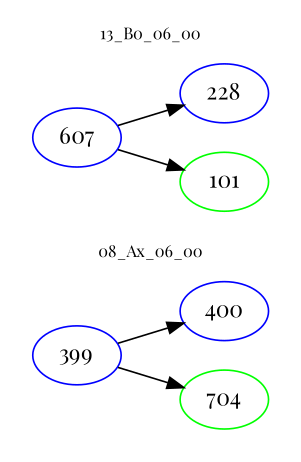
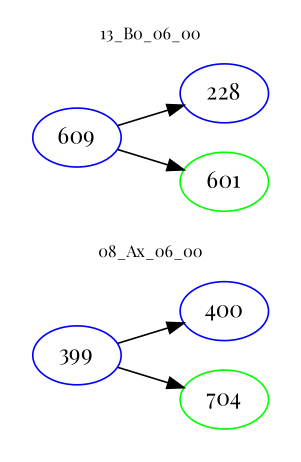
(77, 138) -> (77, 138)
(224, 182) -> (224, 182)
